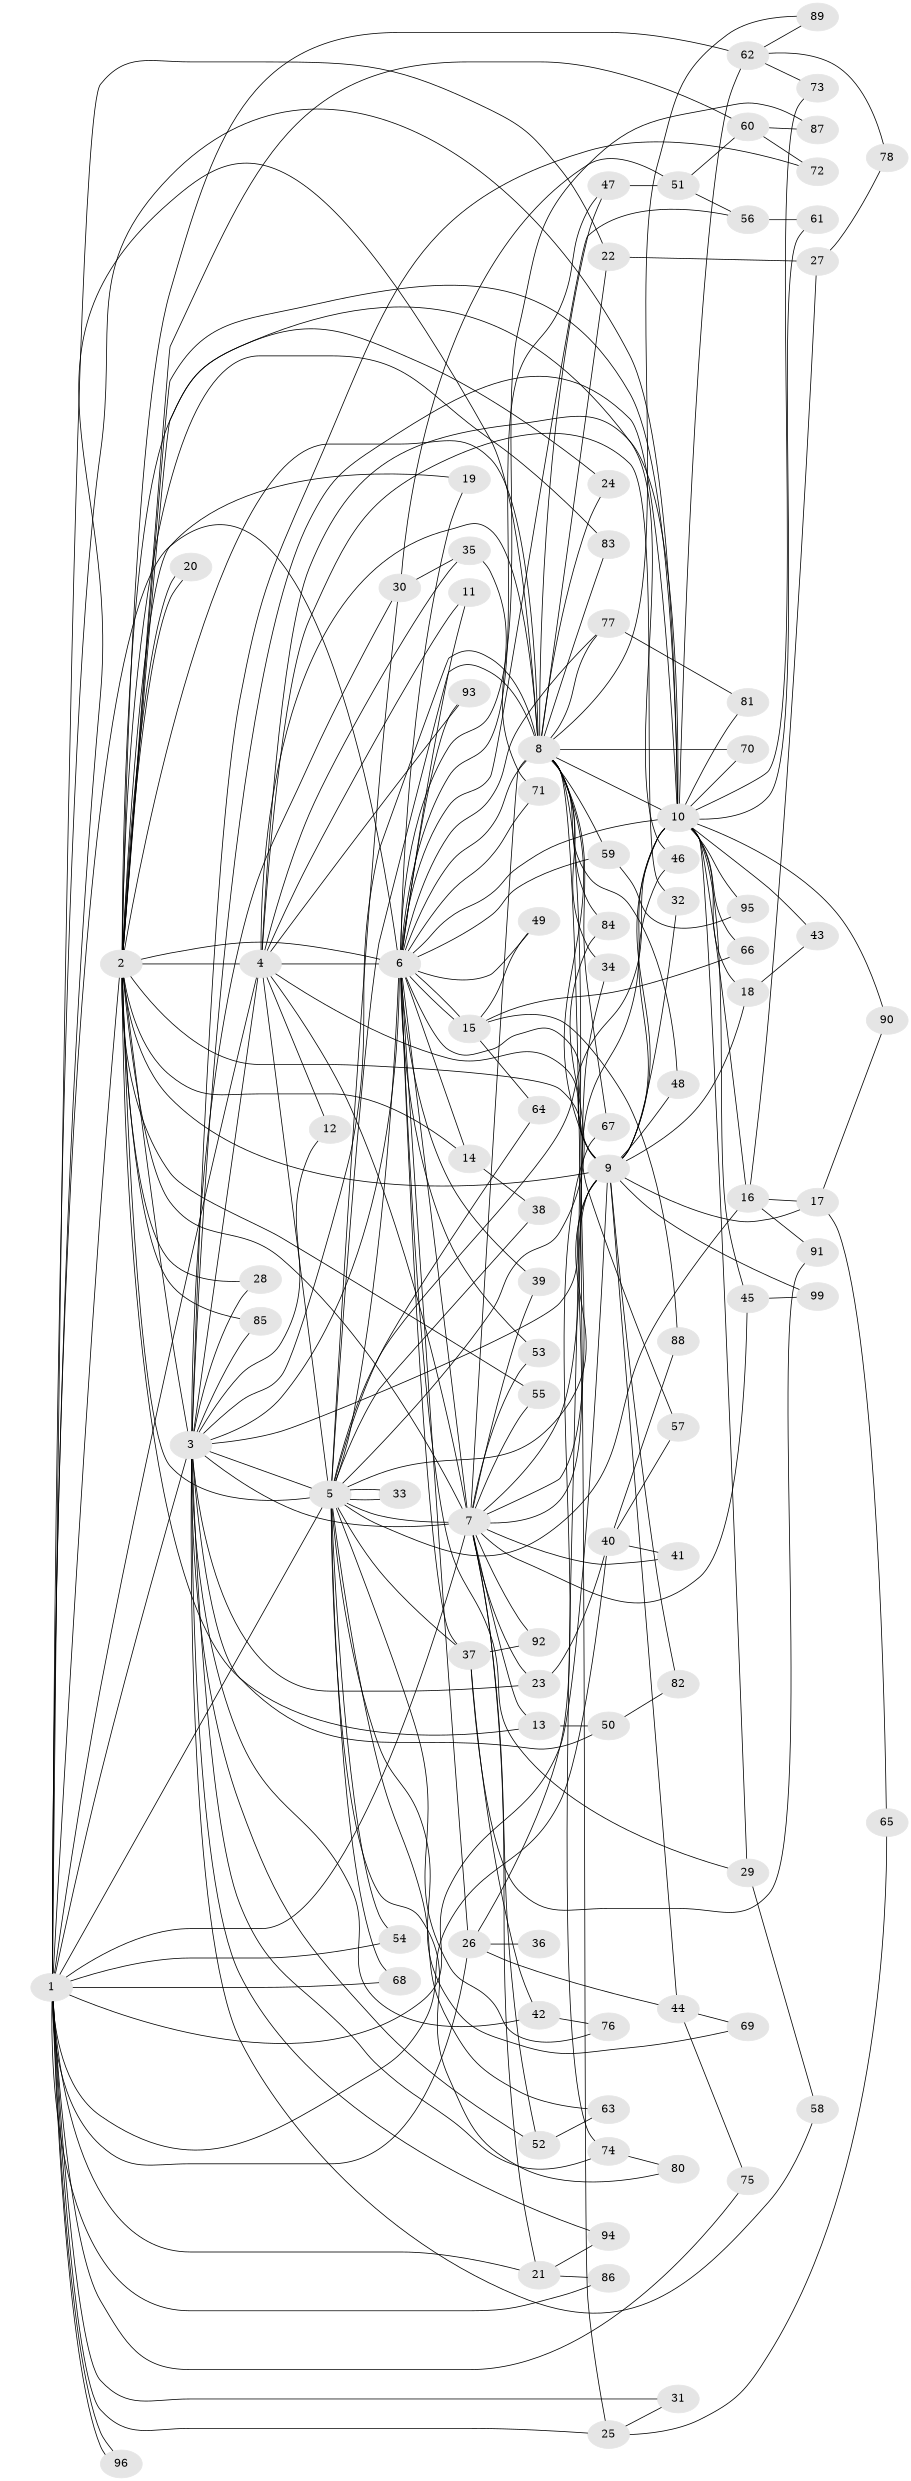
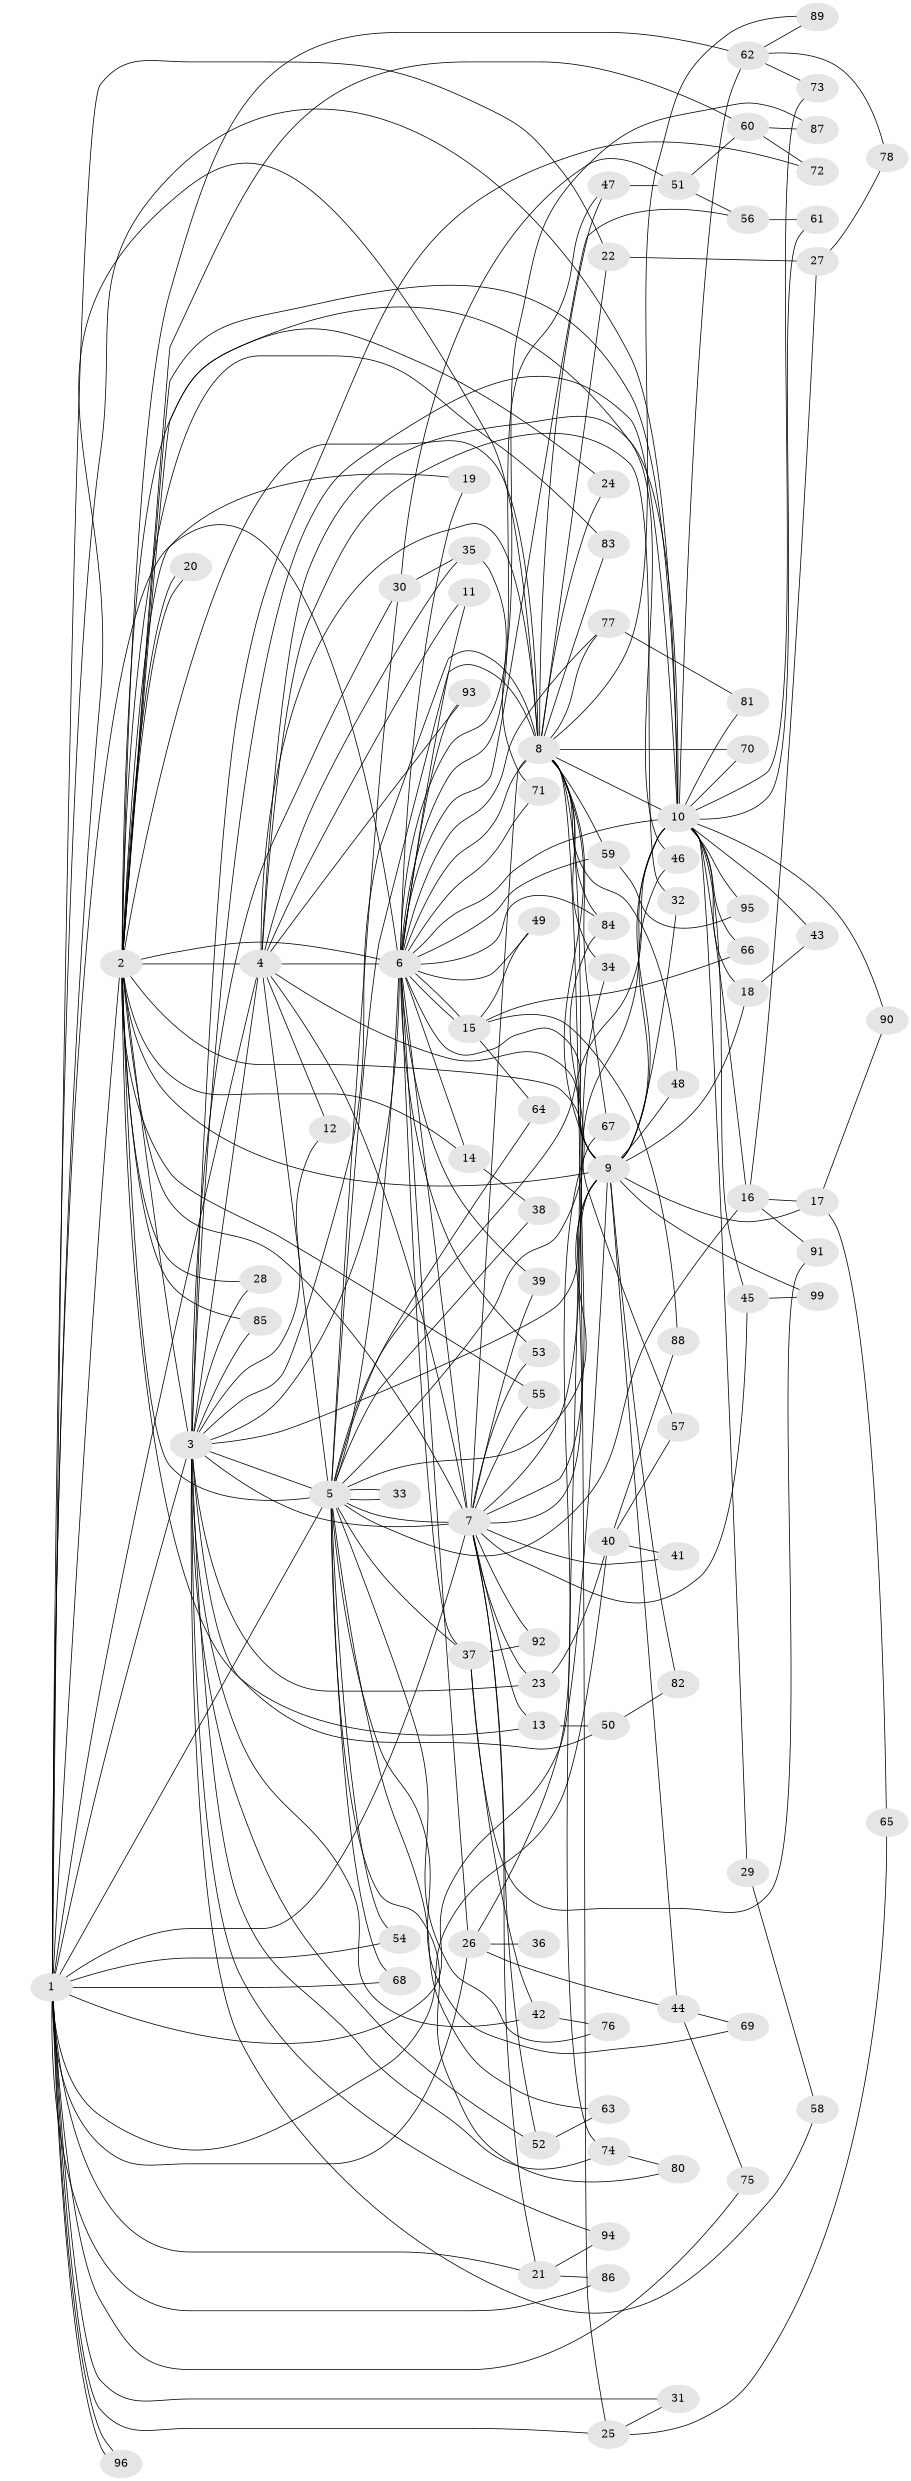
(449, 1543) -> (500, 933)
